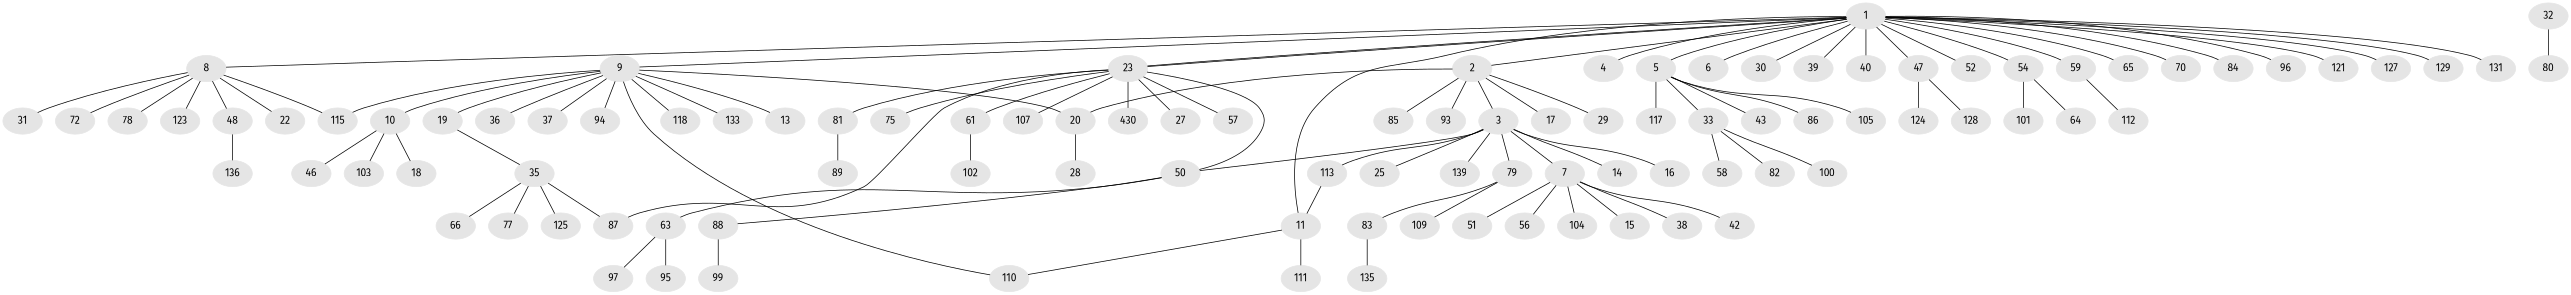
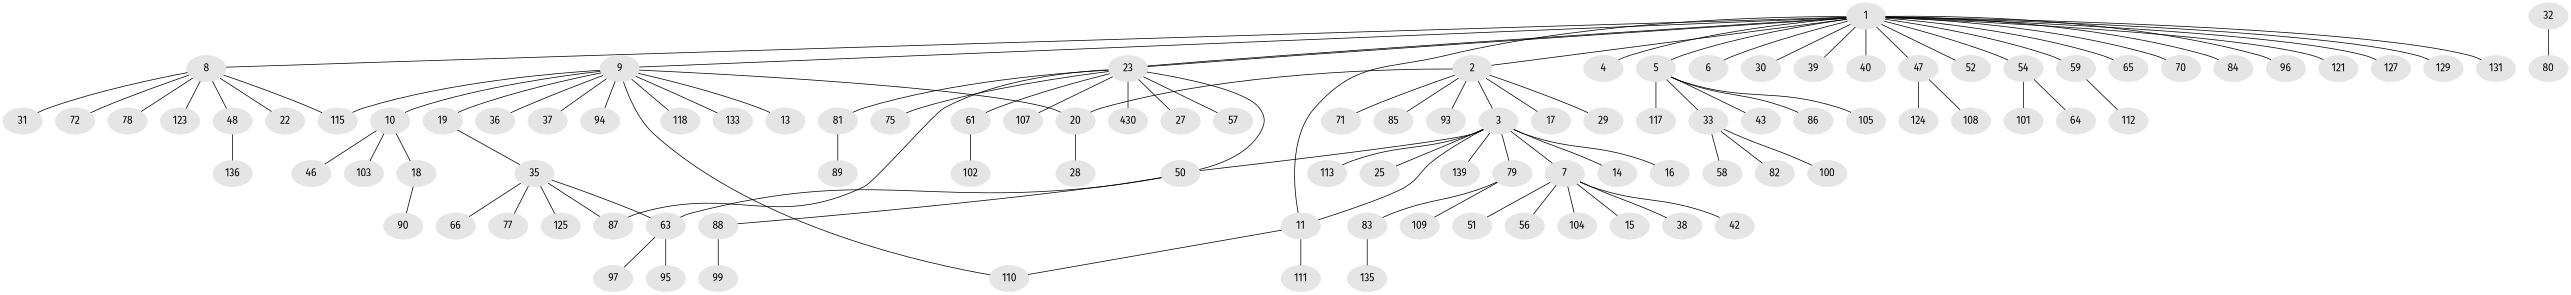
none -> (1341, 121)
(1971, 121) -> (1971, 121)
none -> (601, 198)
(1314, 200) -> (1407, 186)
none -> (403, 226)
